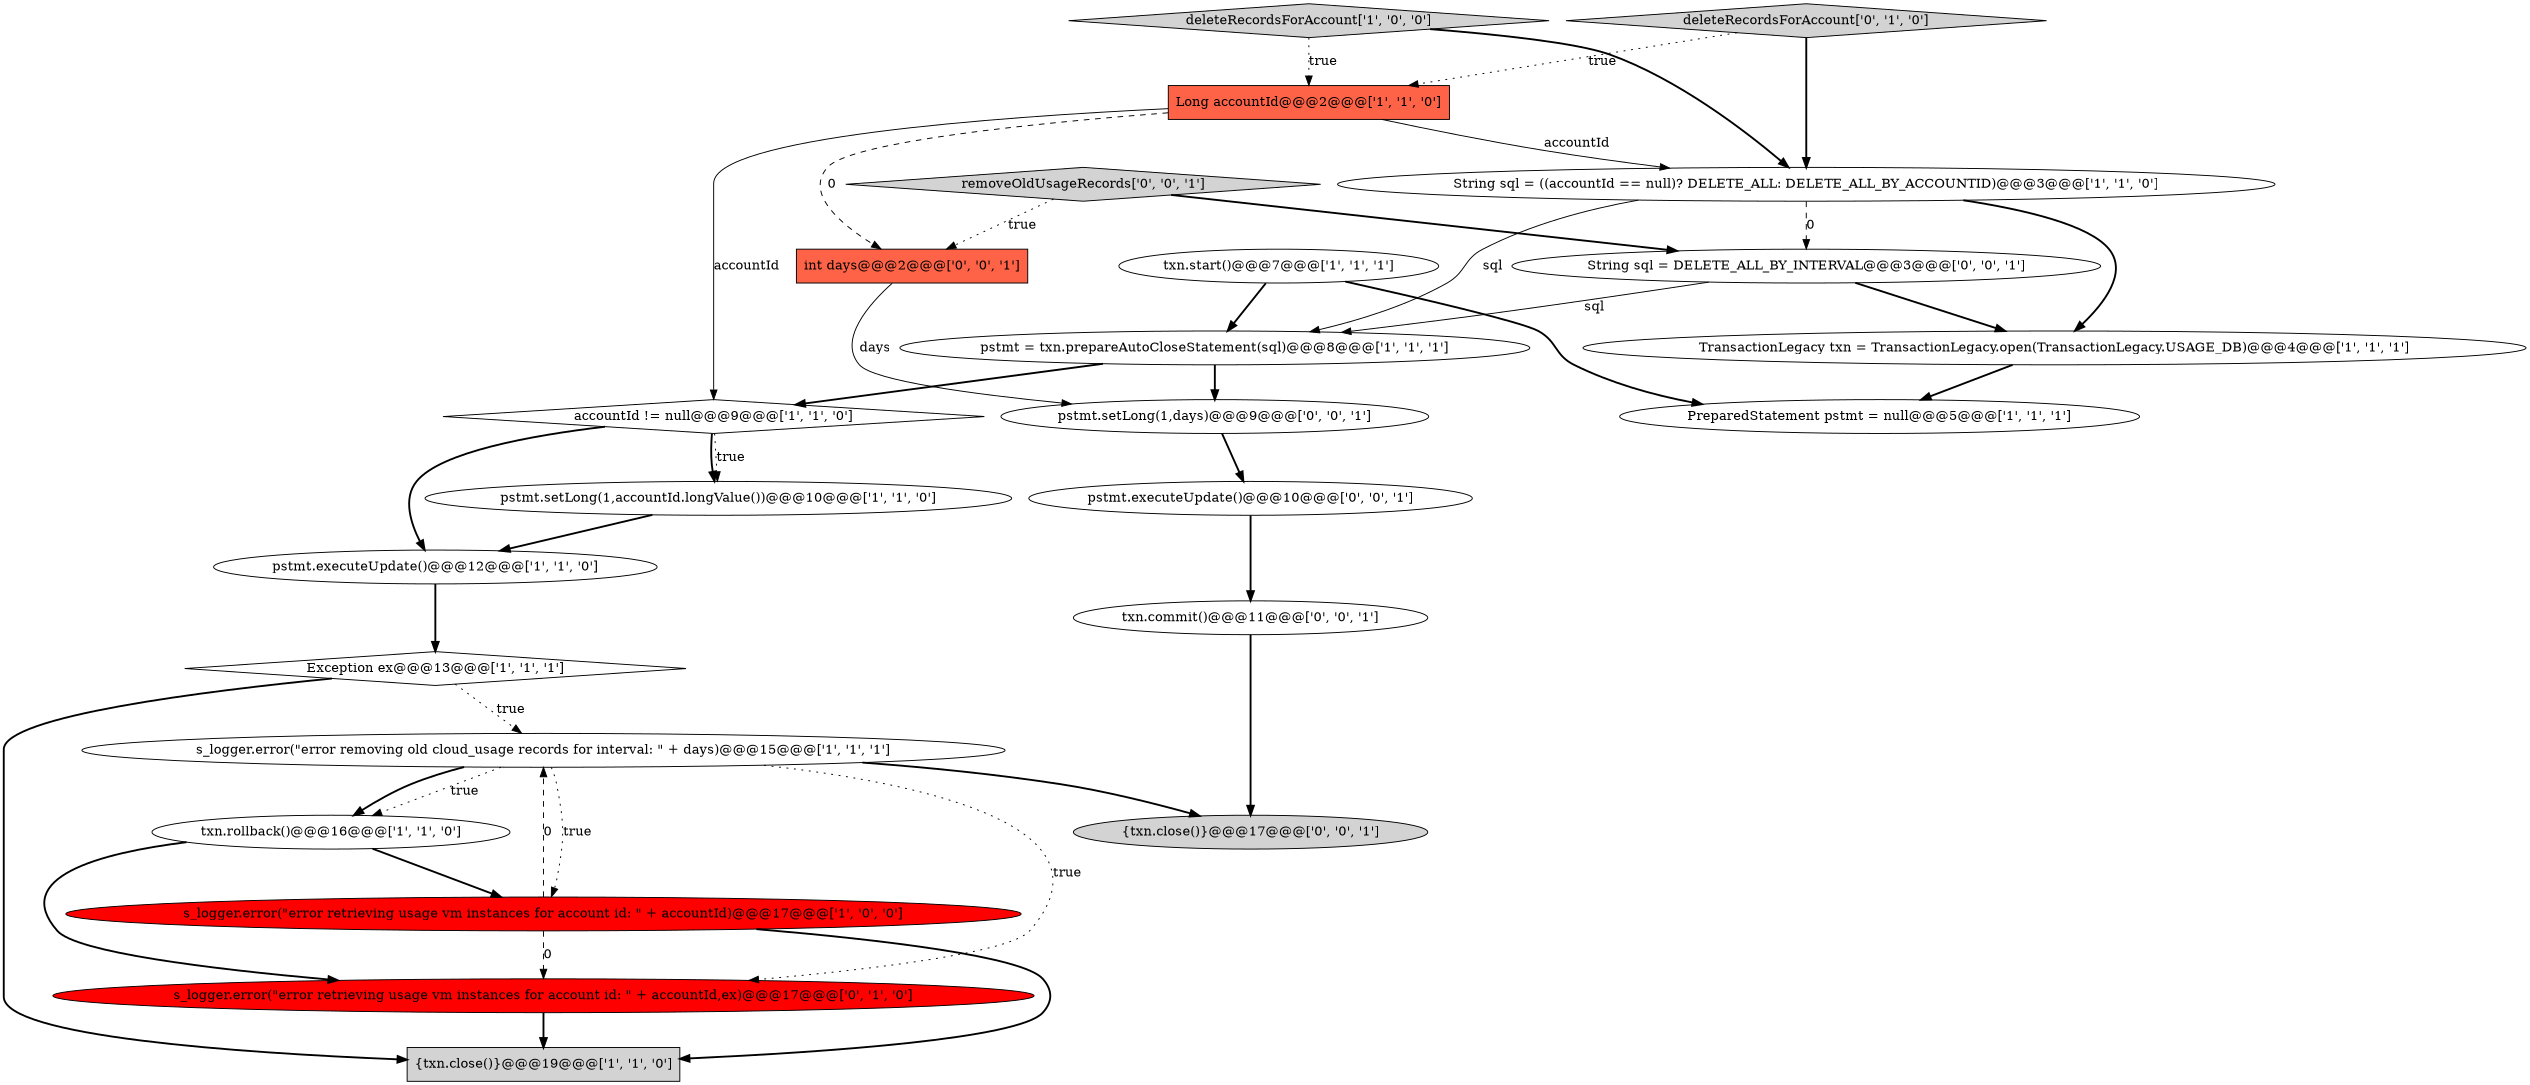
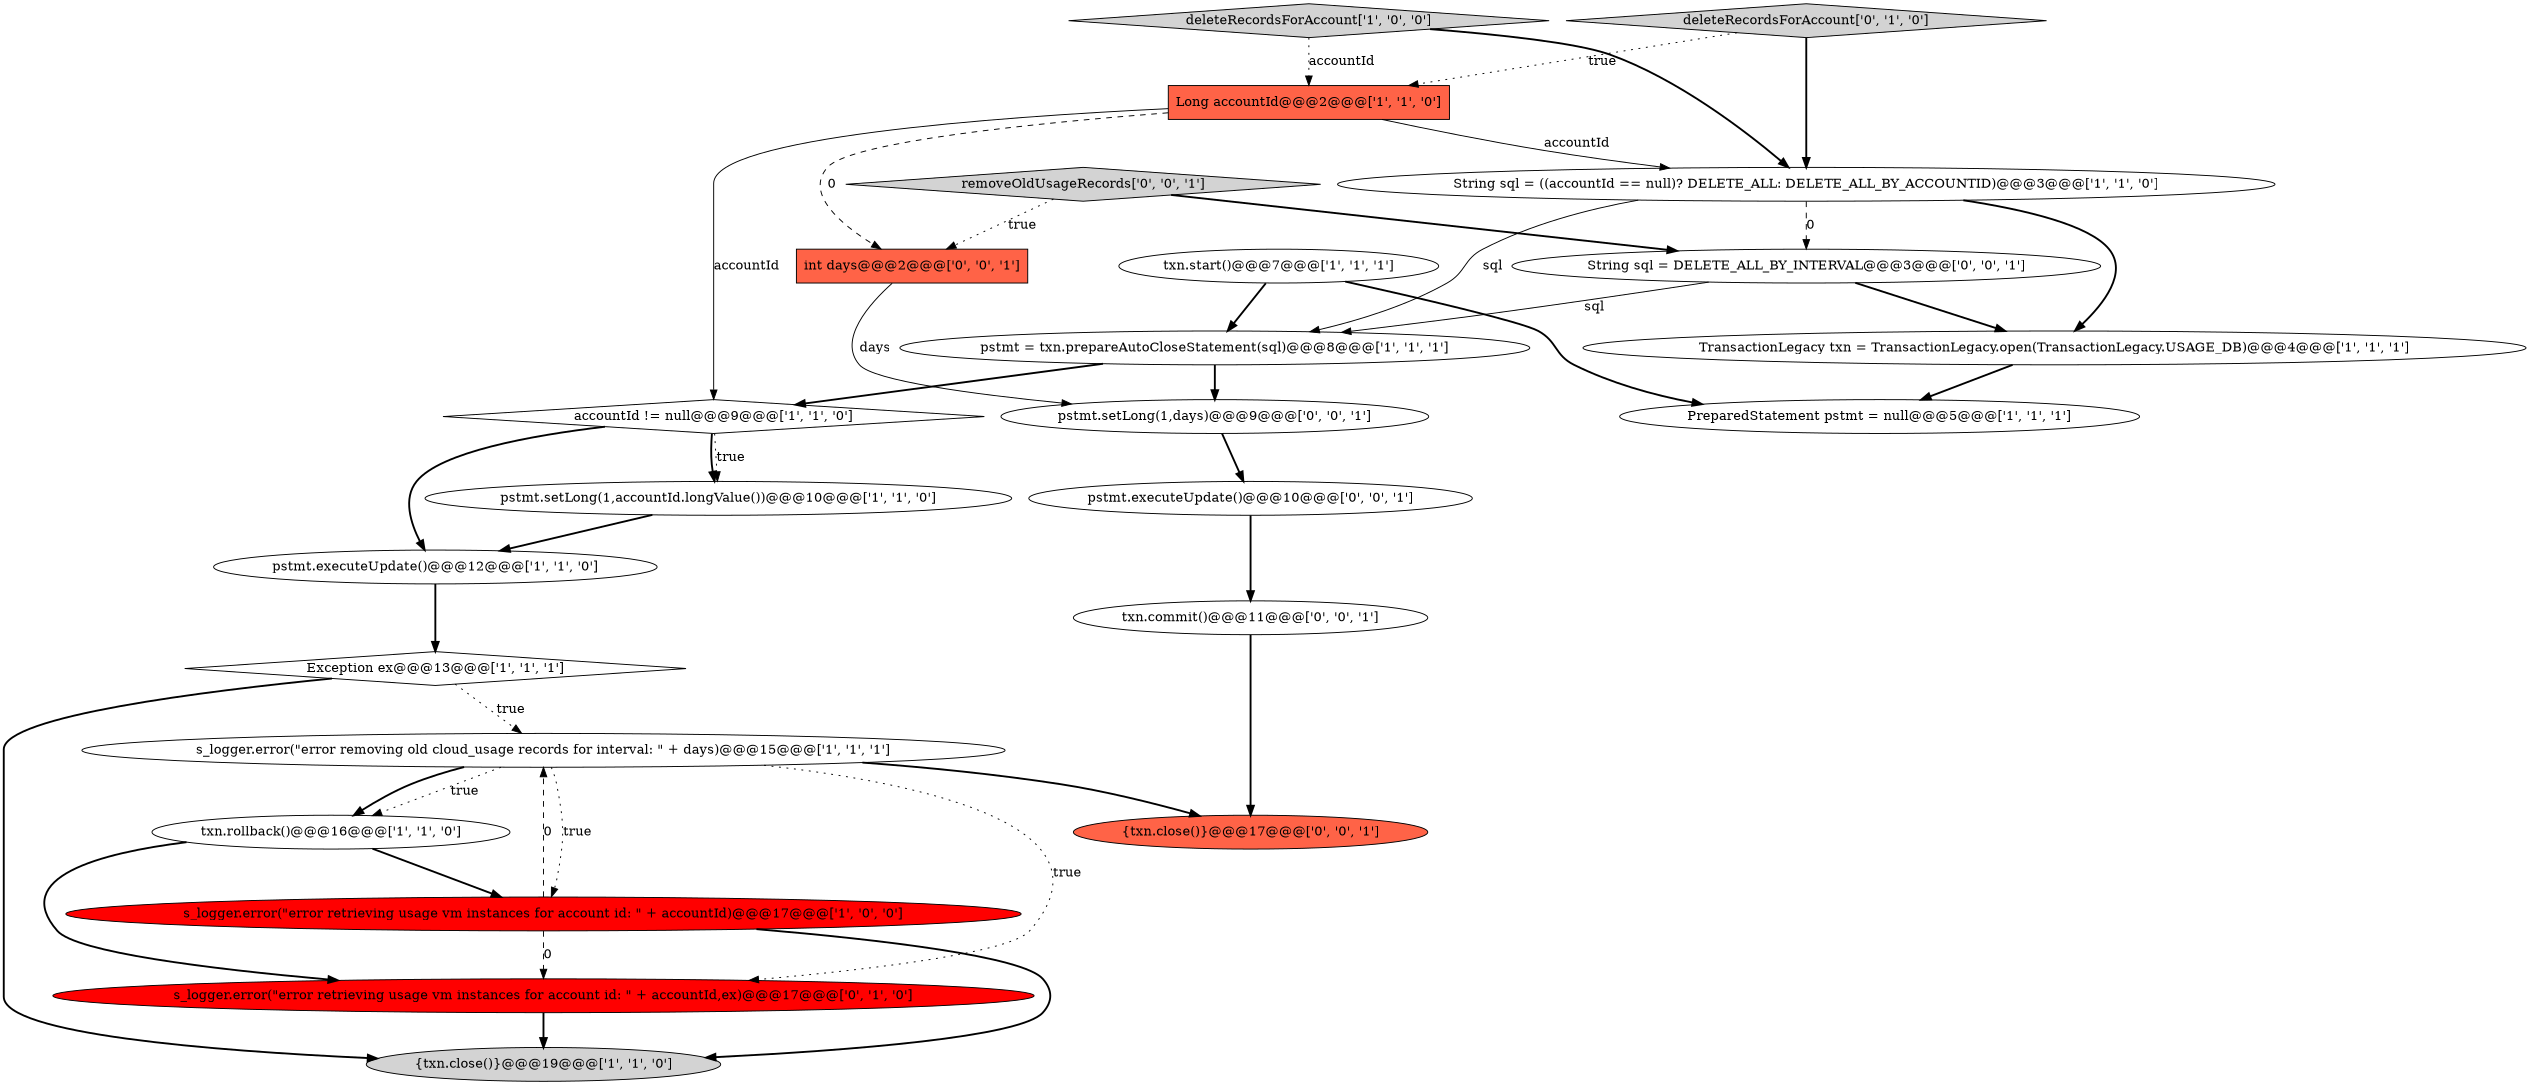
(1323, 62) -> (1342, 62)
(1251, 832) -> (1251, 832)
(543, 1064) -> (543, 1064)
